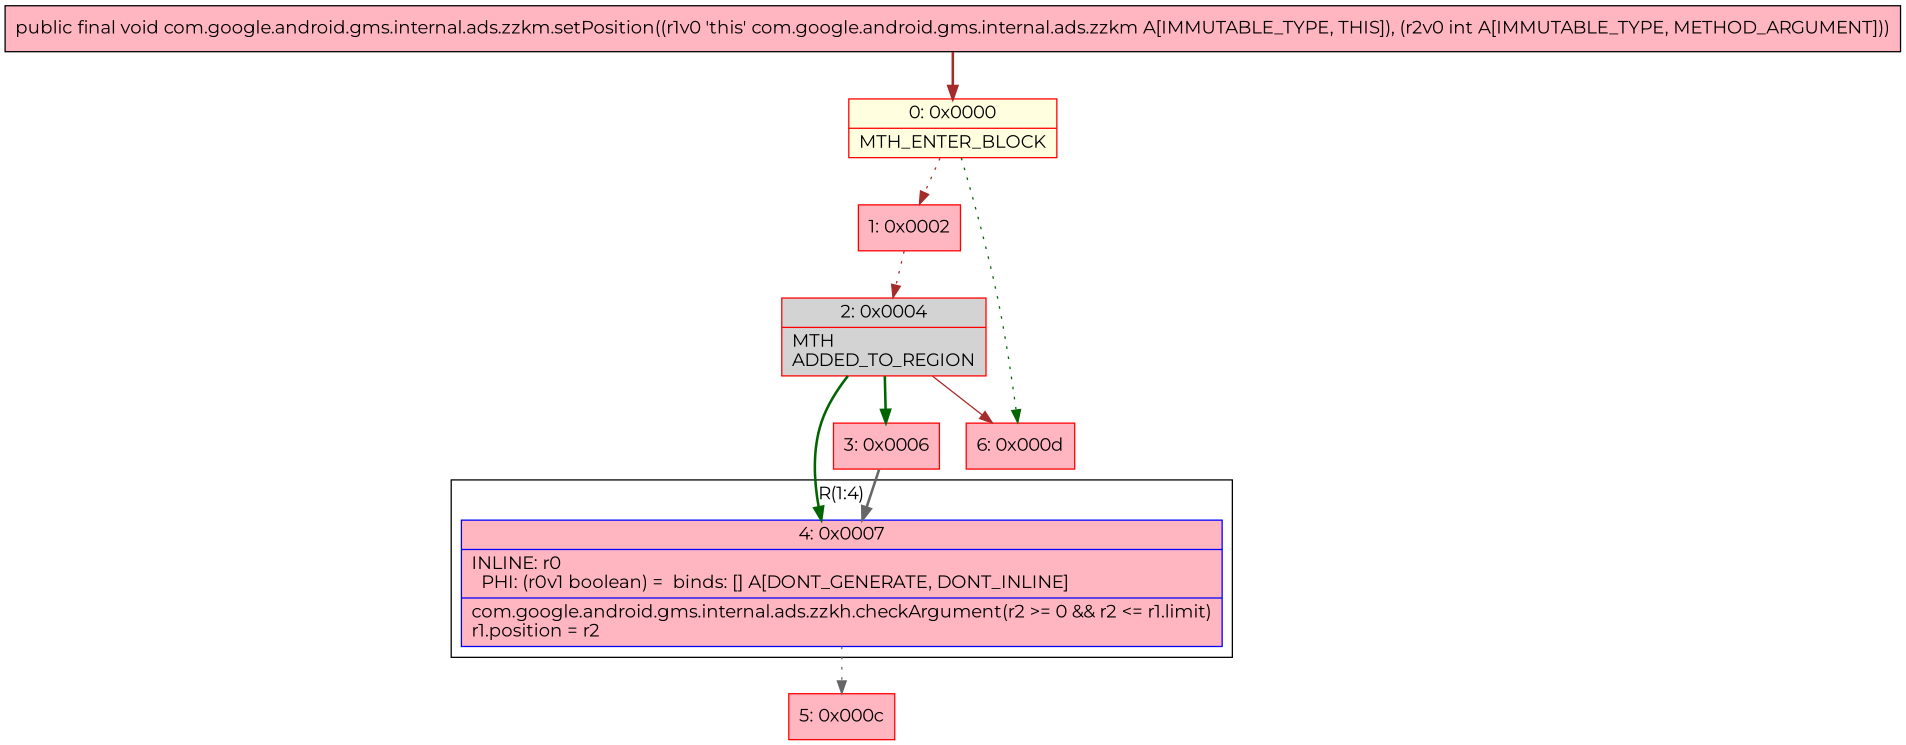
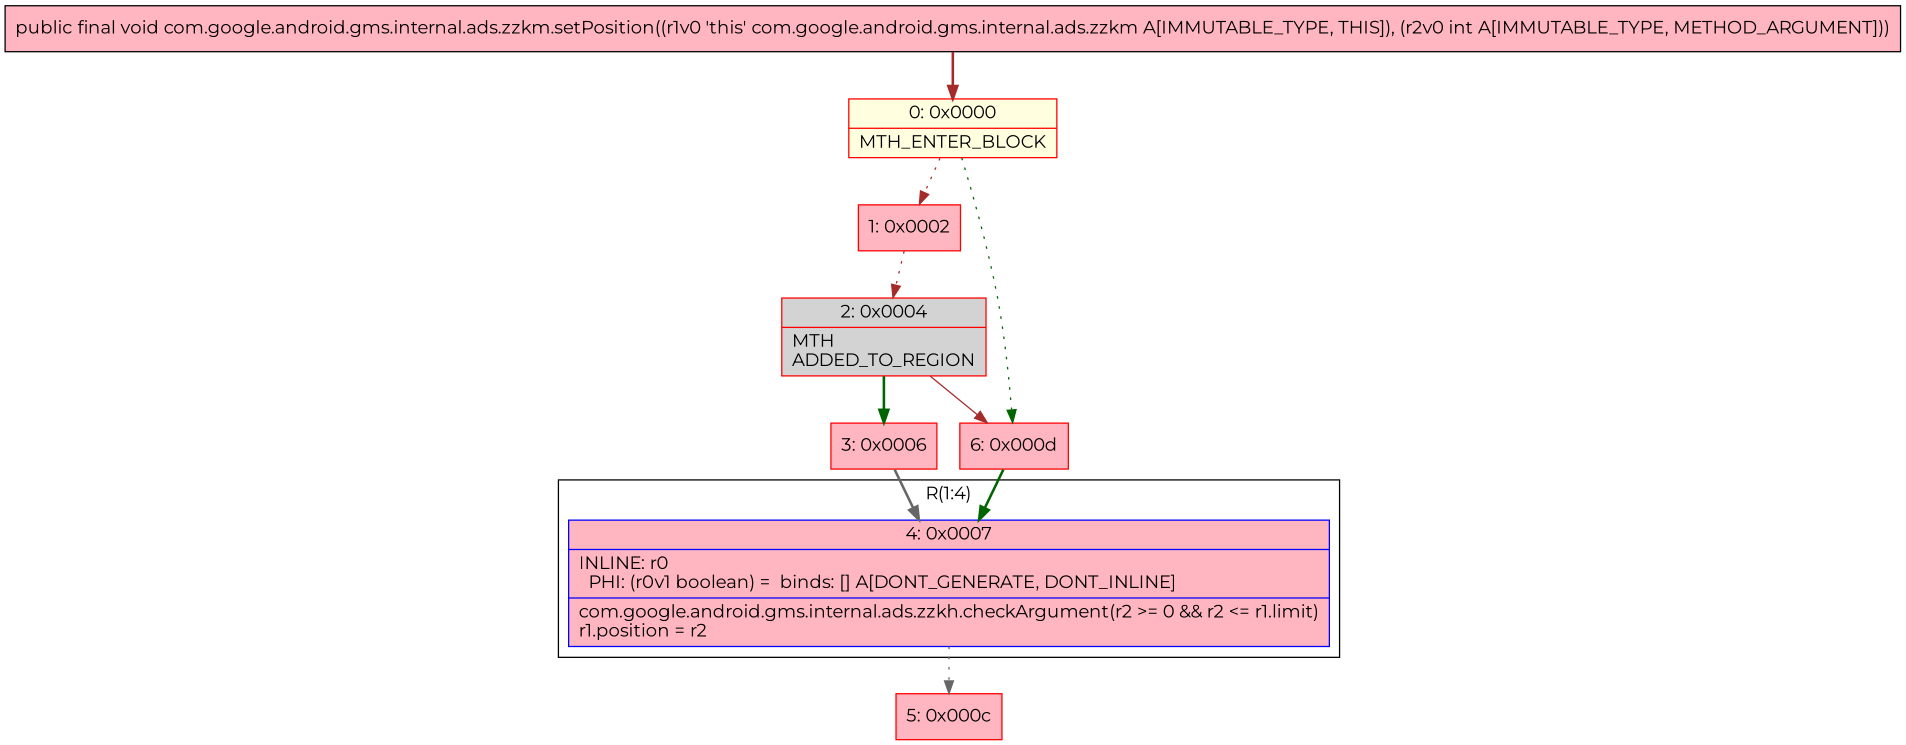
(818, 438) -> (994, 489)
